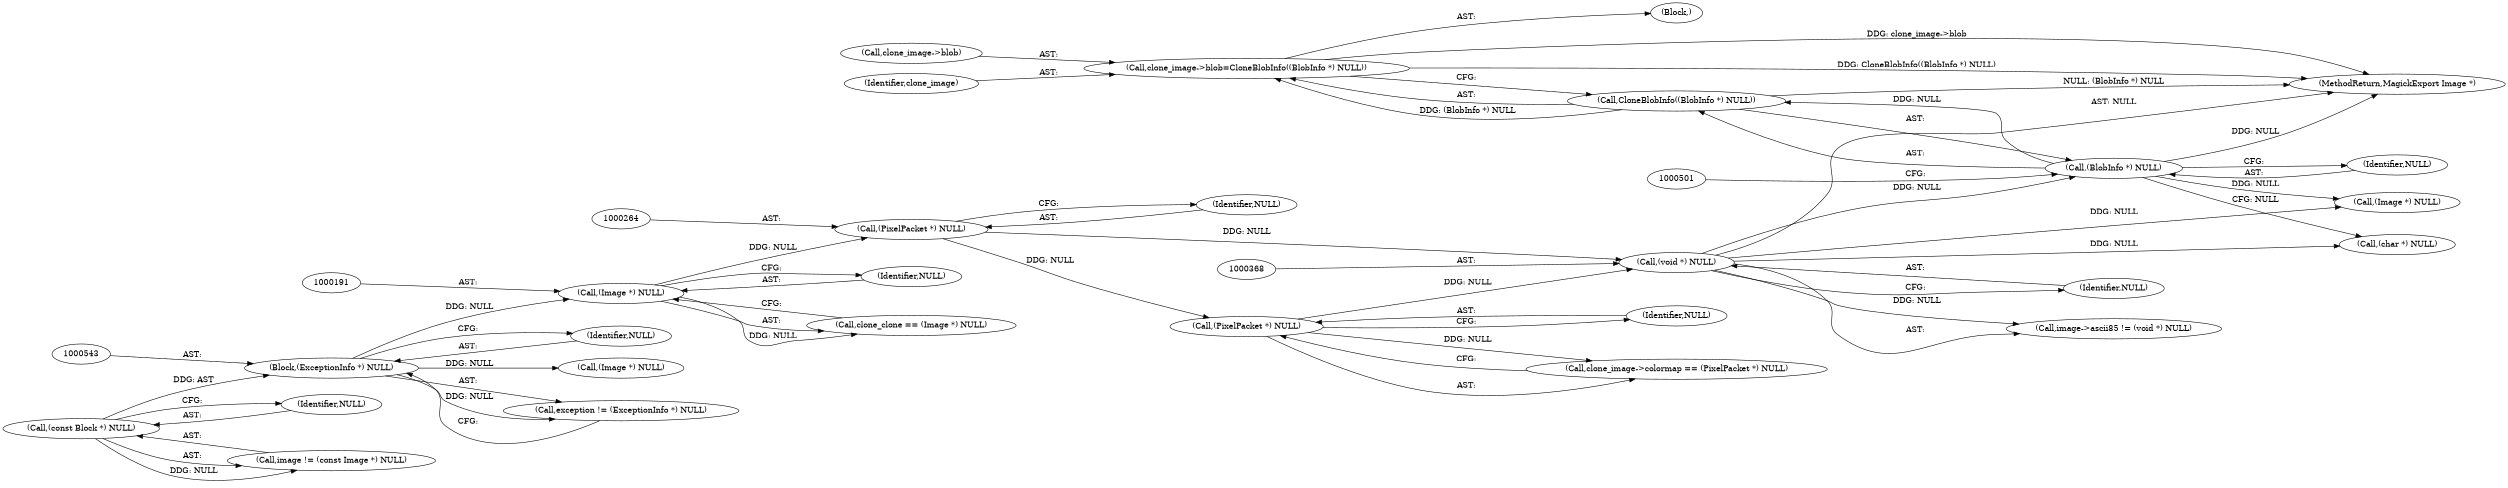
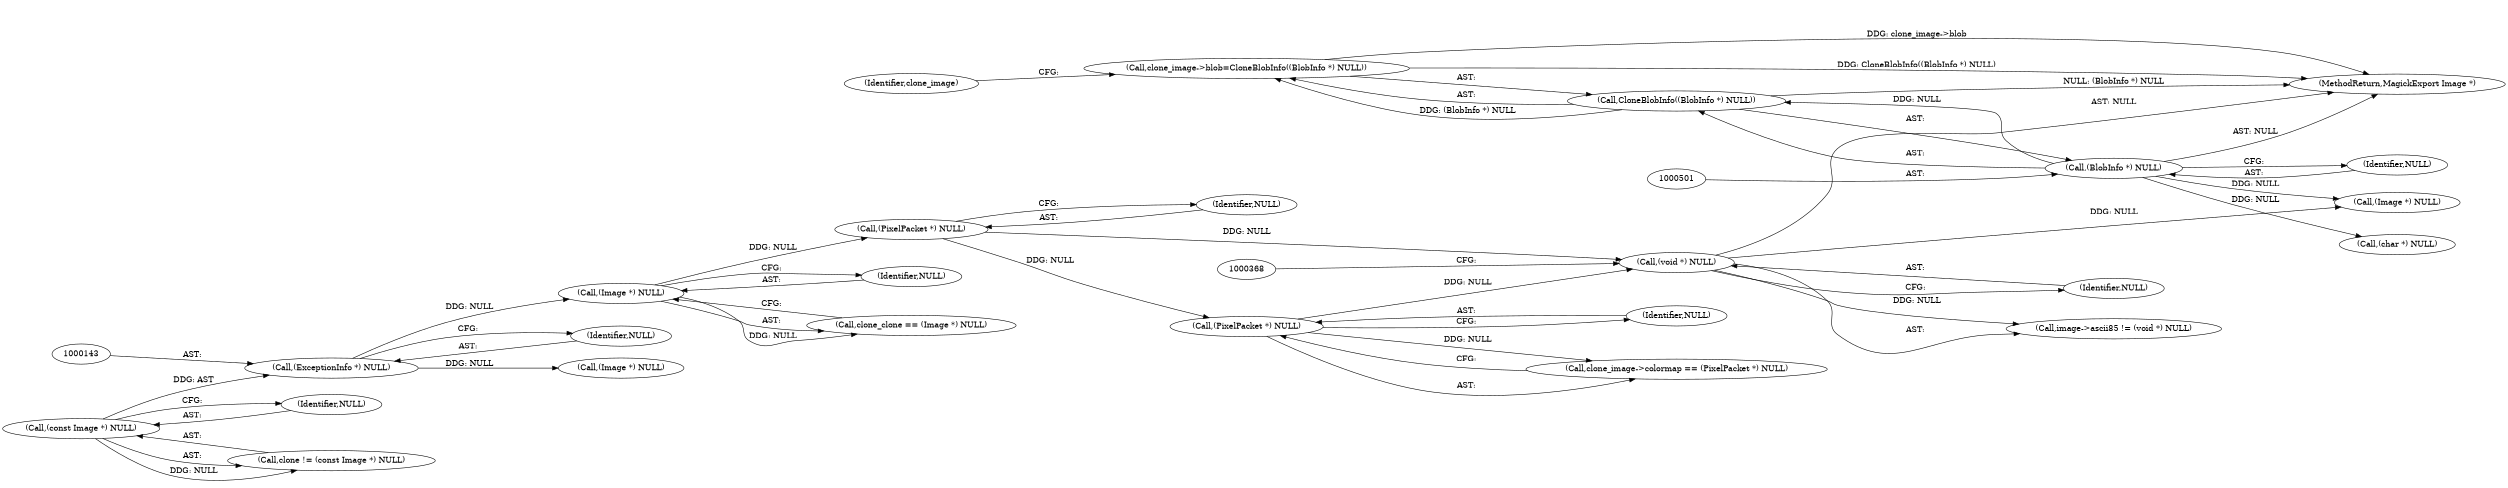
(1677, 13) -> none
(911, 53) -> none
(1050, 73) -> (1050, 73)
(1468, 78) -> (1468, 78)
(2255, 132) -> (2255, 132)
(1917, 174) -> (1917, 174)
(2255, 200) -> (2255, 200)
(1883, 204) -> none
(621, 219) -> none
(2034, 254) -> none
(1468, 261) -> (1468, 261)
(331, 283) -> none
(81, 354) -> (81, 354)
(331, 368) -> (331, 368)
(621, 411) -> none
(81, 429) -> (81, 429)
(331, 461) -> (331, 461)
